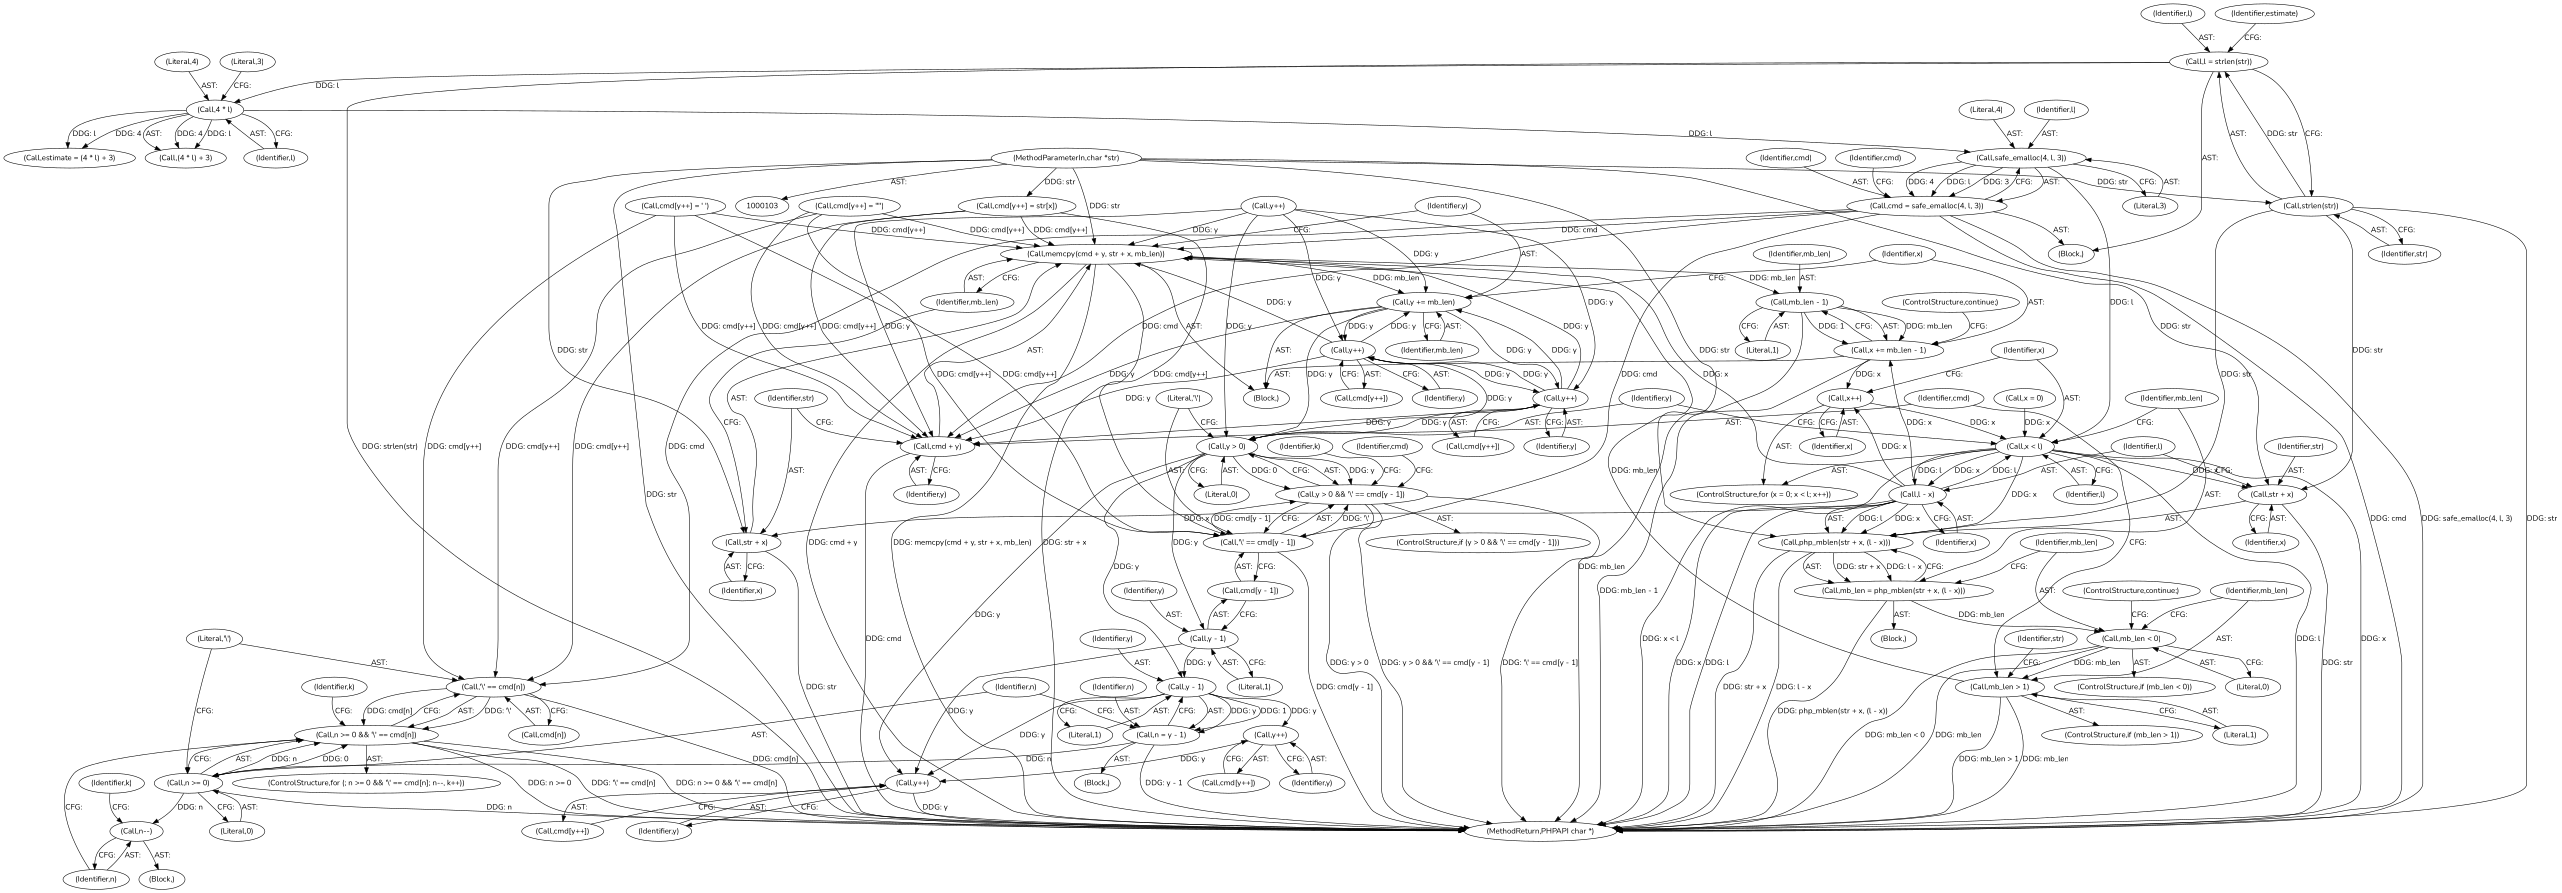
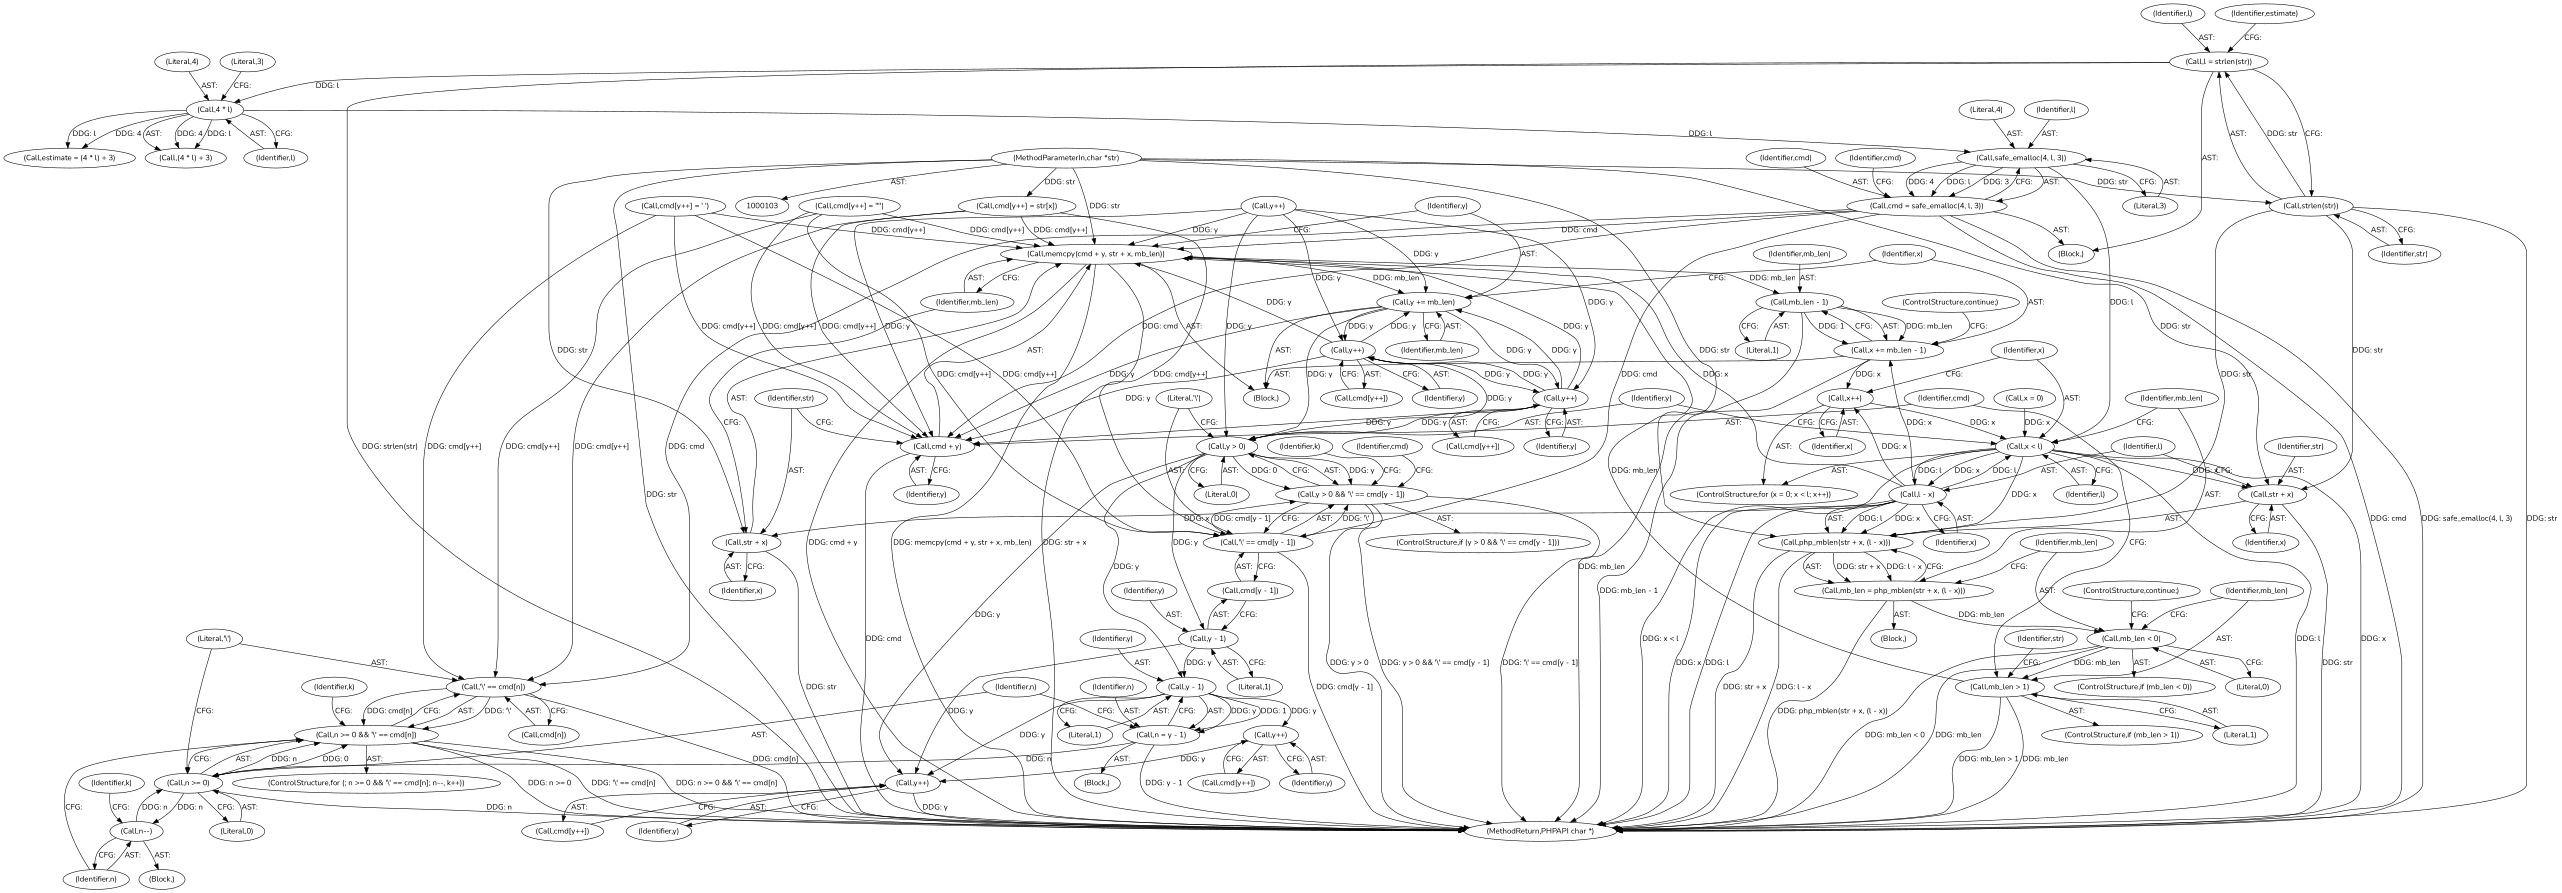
none -> (142, 803)
